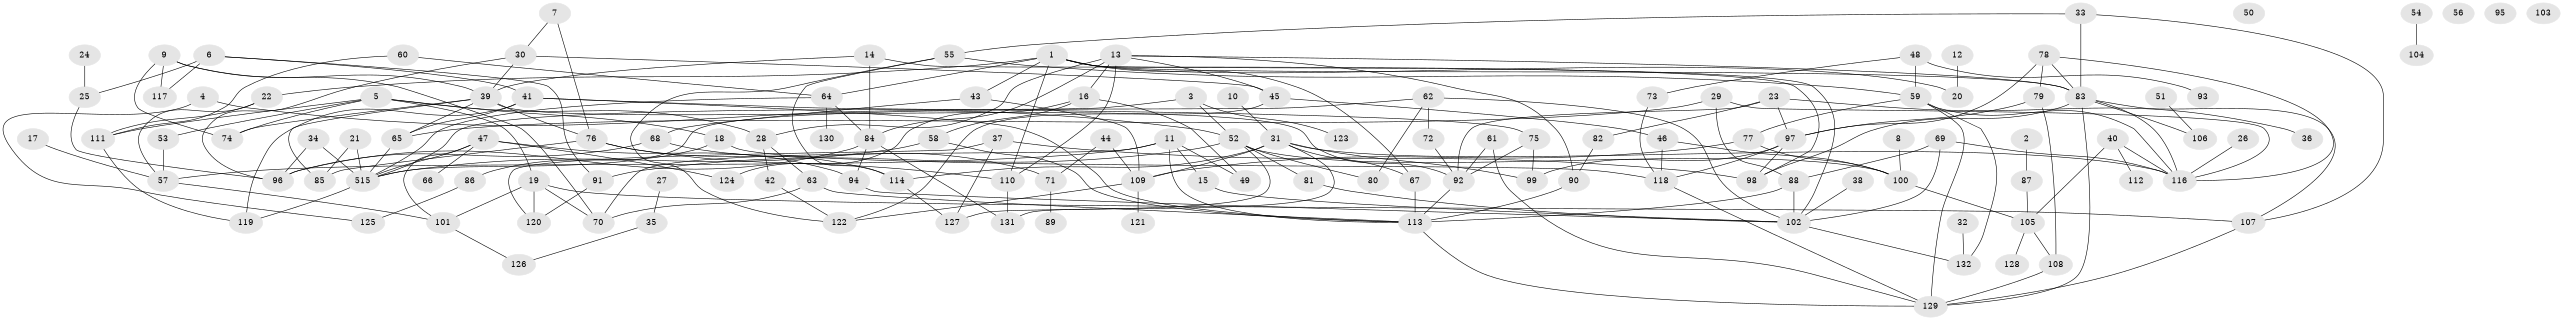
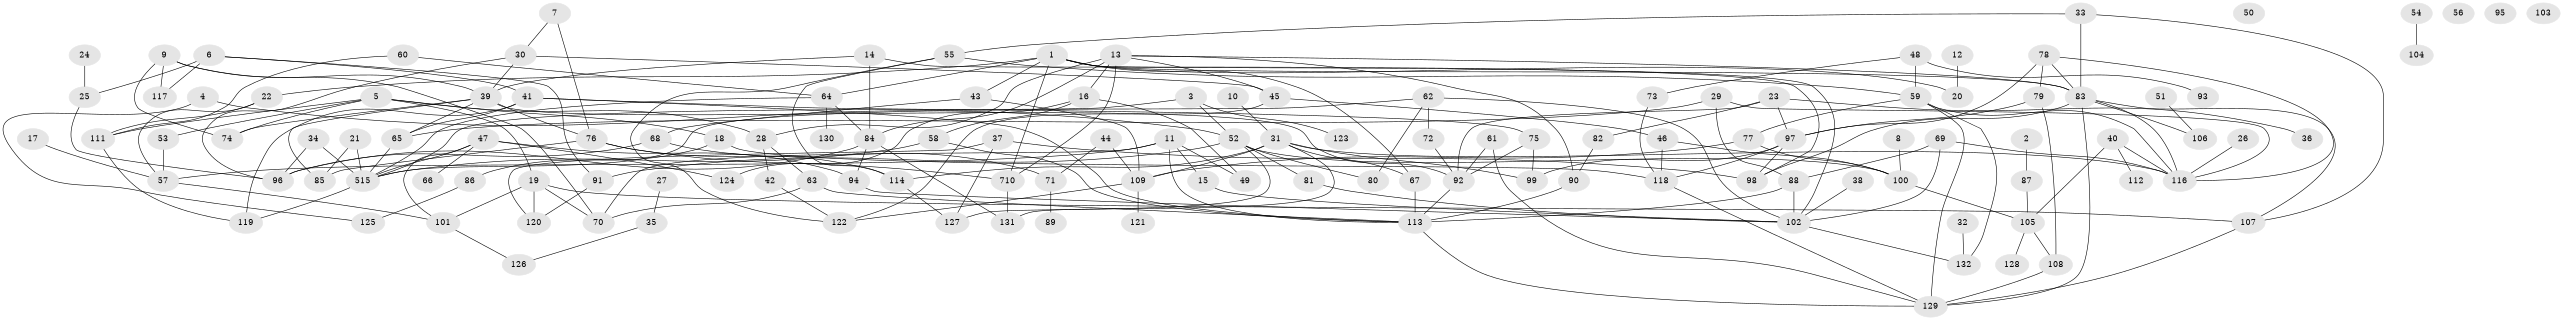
(1008, 181) -> (1008, 181)
